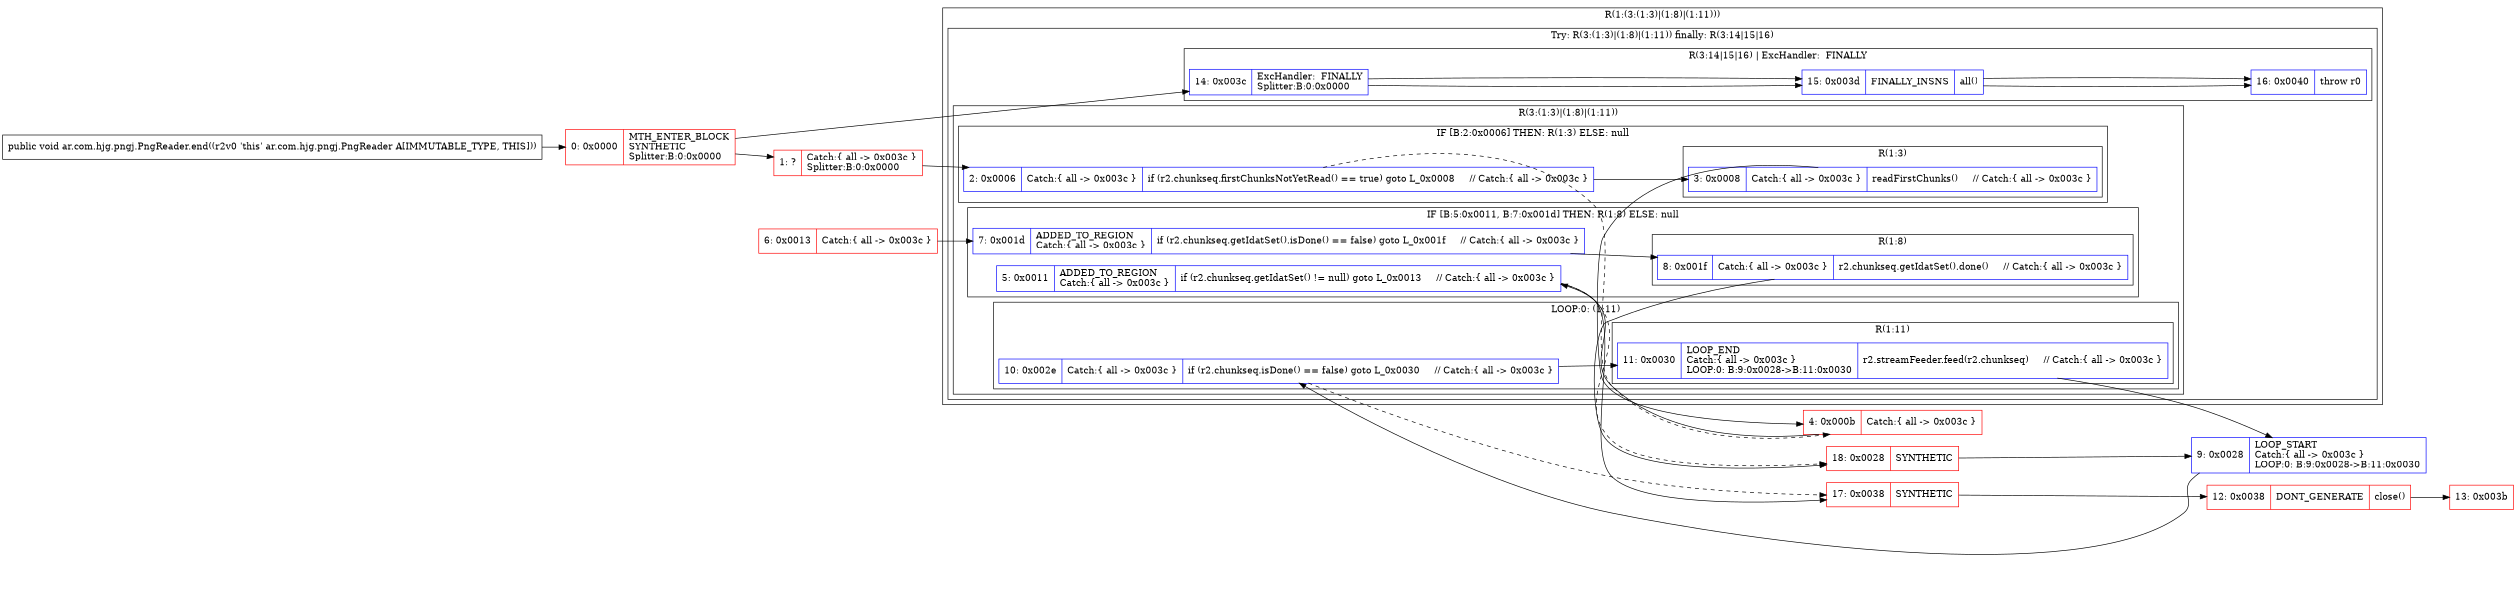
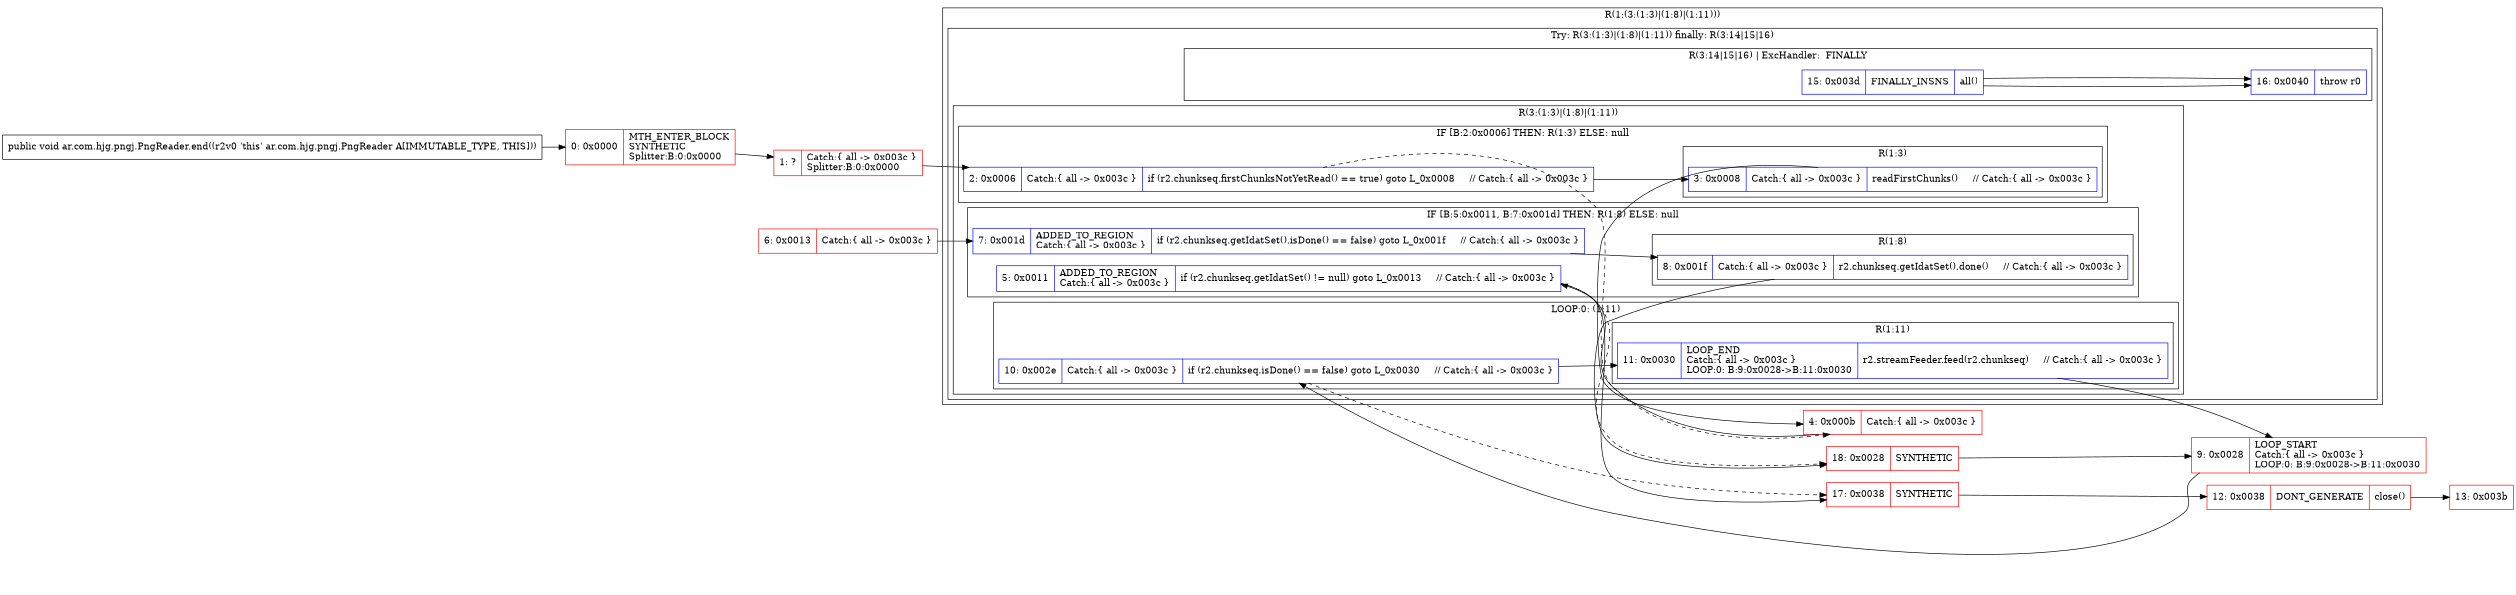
(1279, 82) -> none
(2309, 455) -> (2309, 455)
